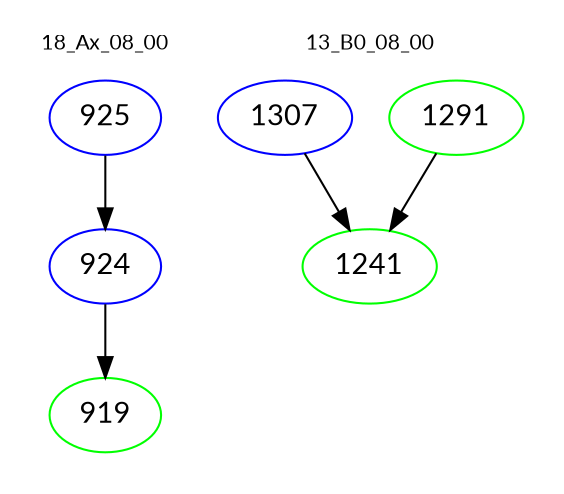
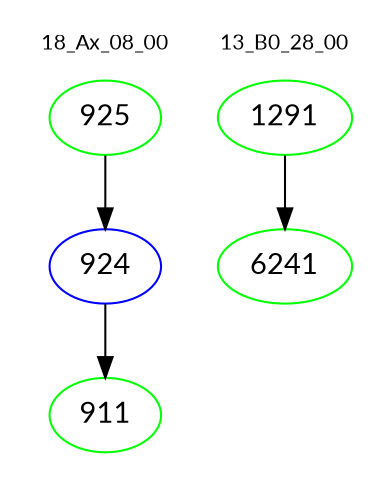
(371, 44) -> (285, 44)
(105, 118) -> (105, 118)
(285, 118) -> none
(370, 266) -> (285, 266)
(105, 415) -> (105, 415)
